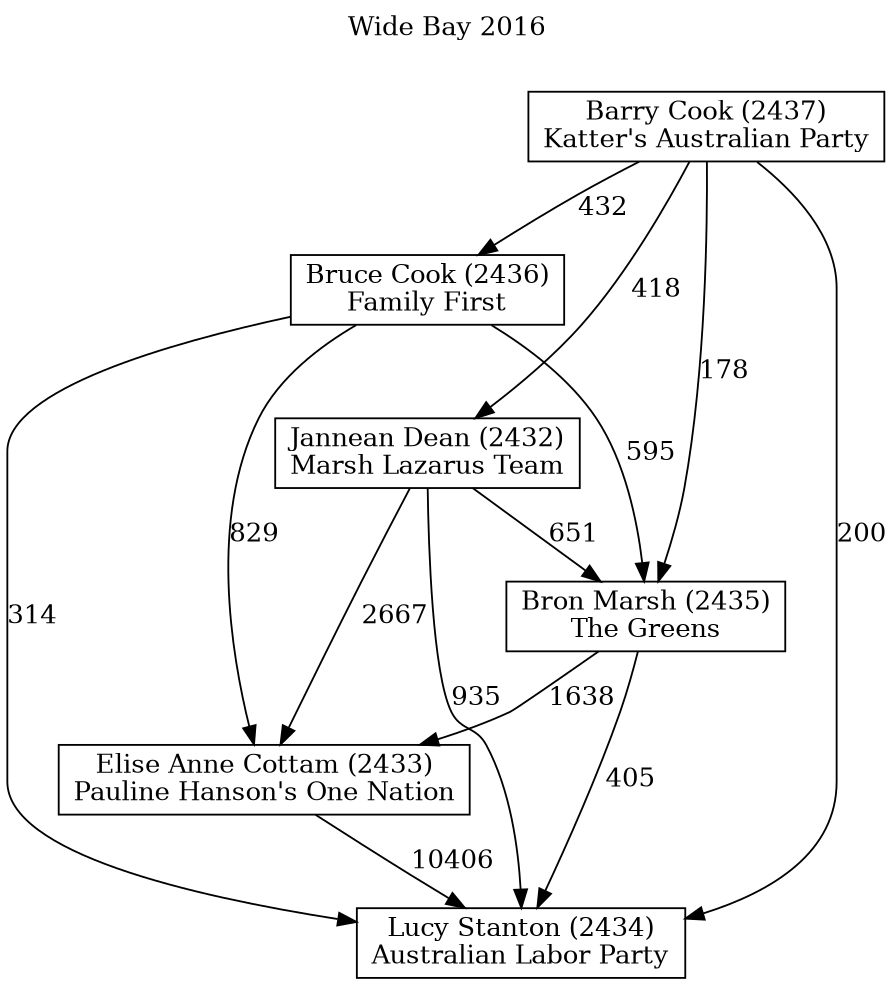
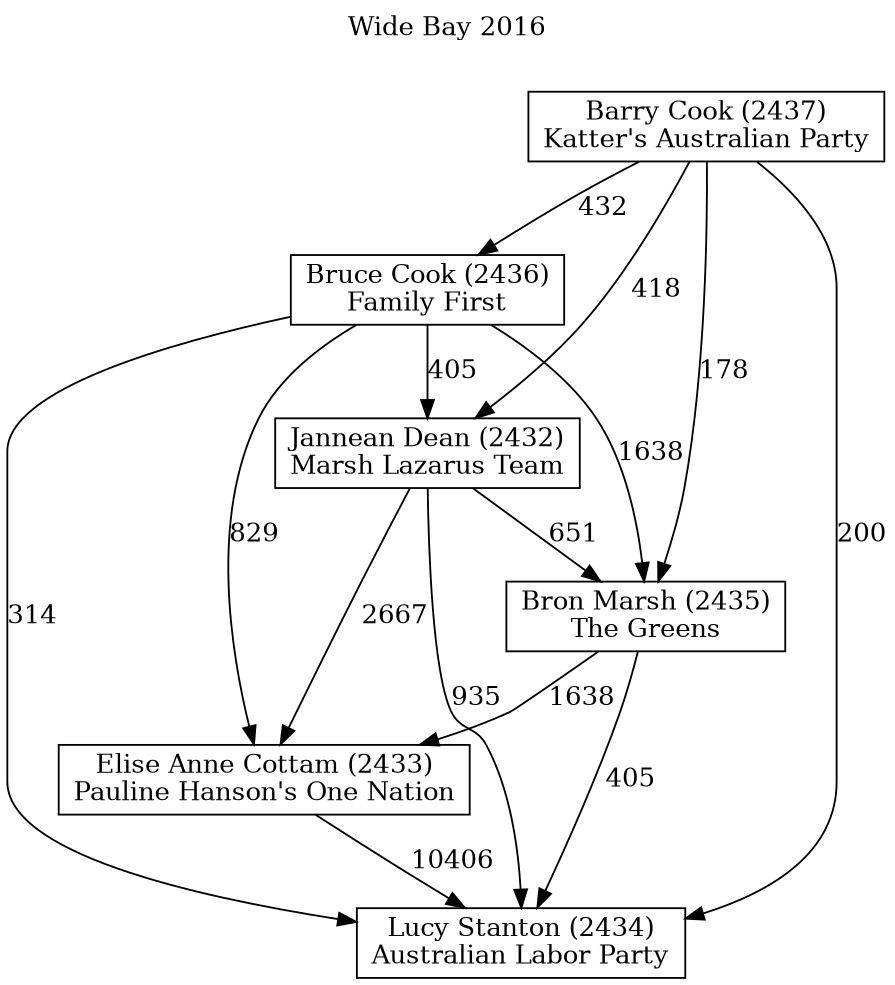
none -> (427, 362)
(651, 453) -> (651, 453)
